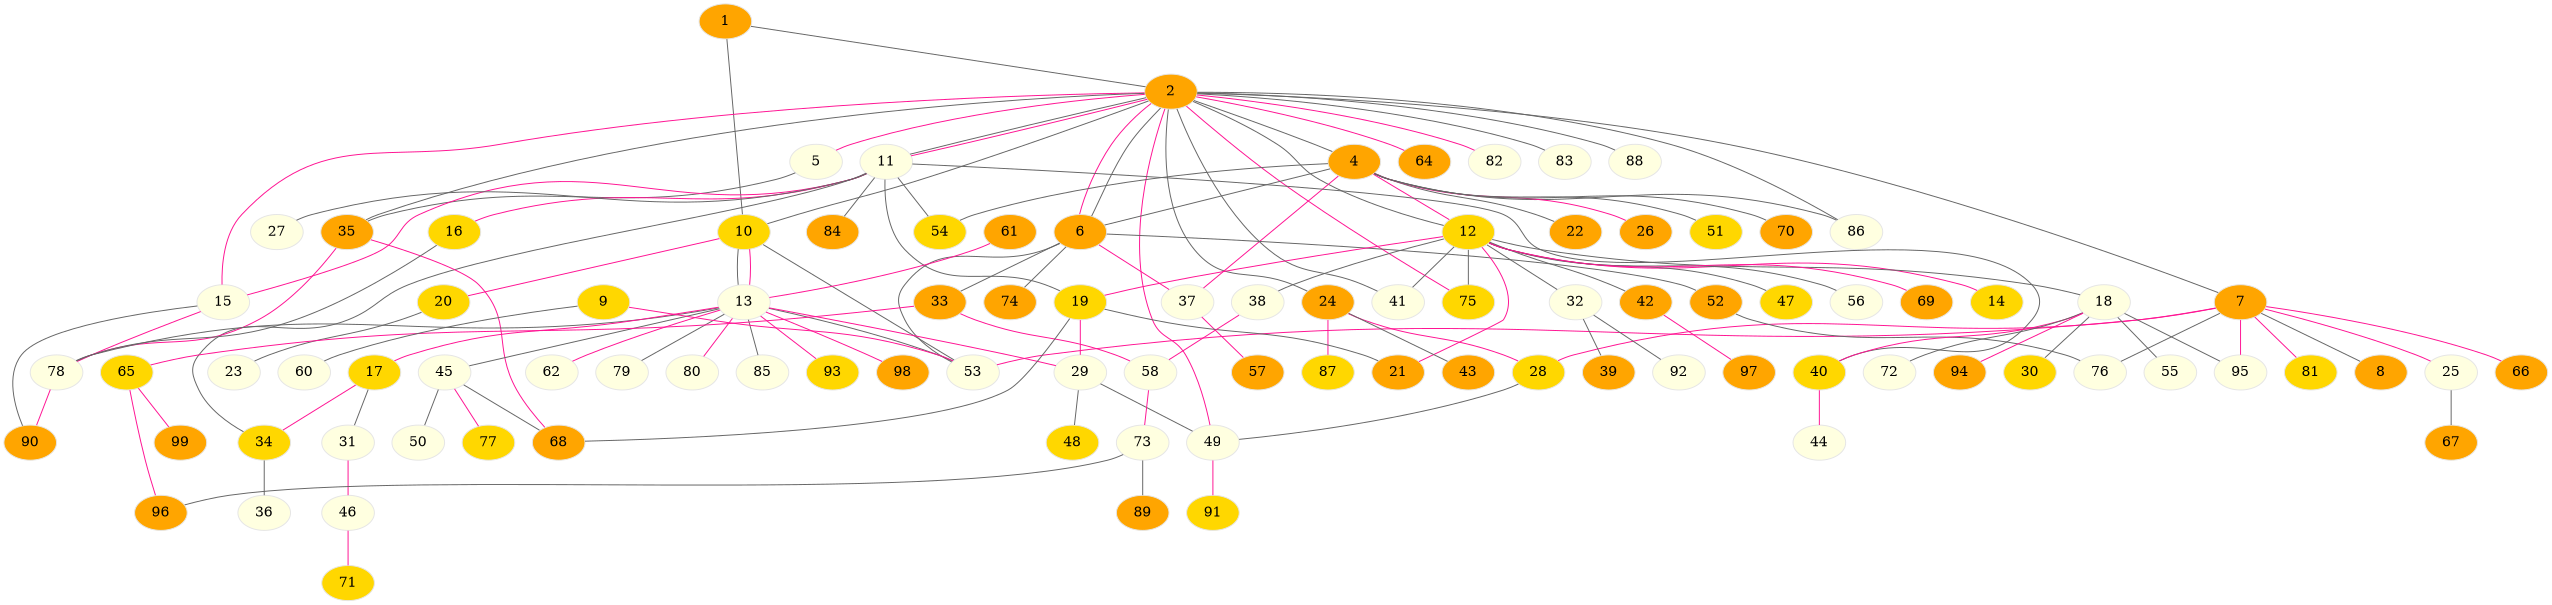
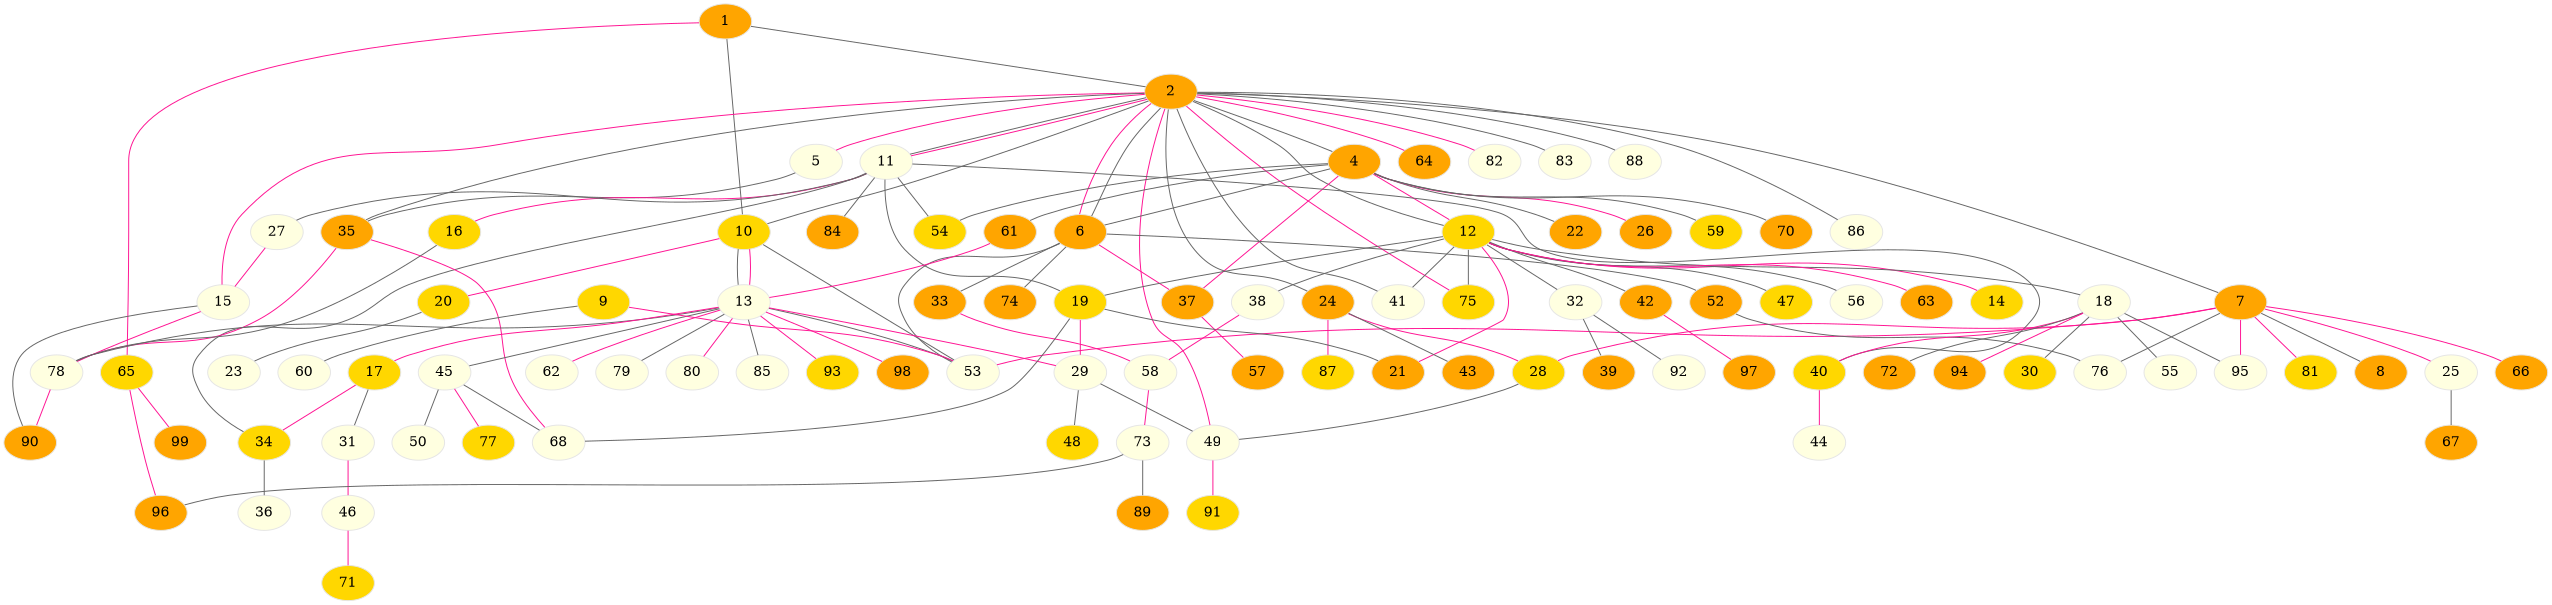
(545, 183) -> (250, 267)
(1687, 195) -> (1162, 187)
(1716, 232) -> (1716, 232)
(1273, 263) -> (1273, 263)
(1188, 302) -> (1188, 302)
(1927, 302) -> (1927, 302)
(378, 336) -> (299, 62)
(1890, 372) -> (1890, 372)
(559, 443) -> (559, 443)
